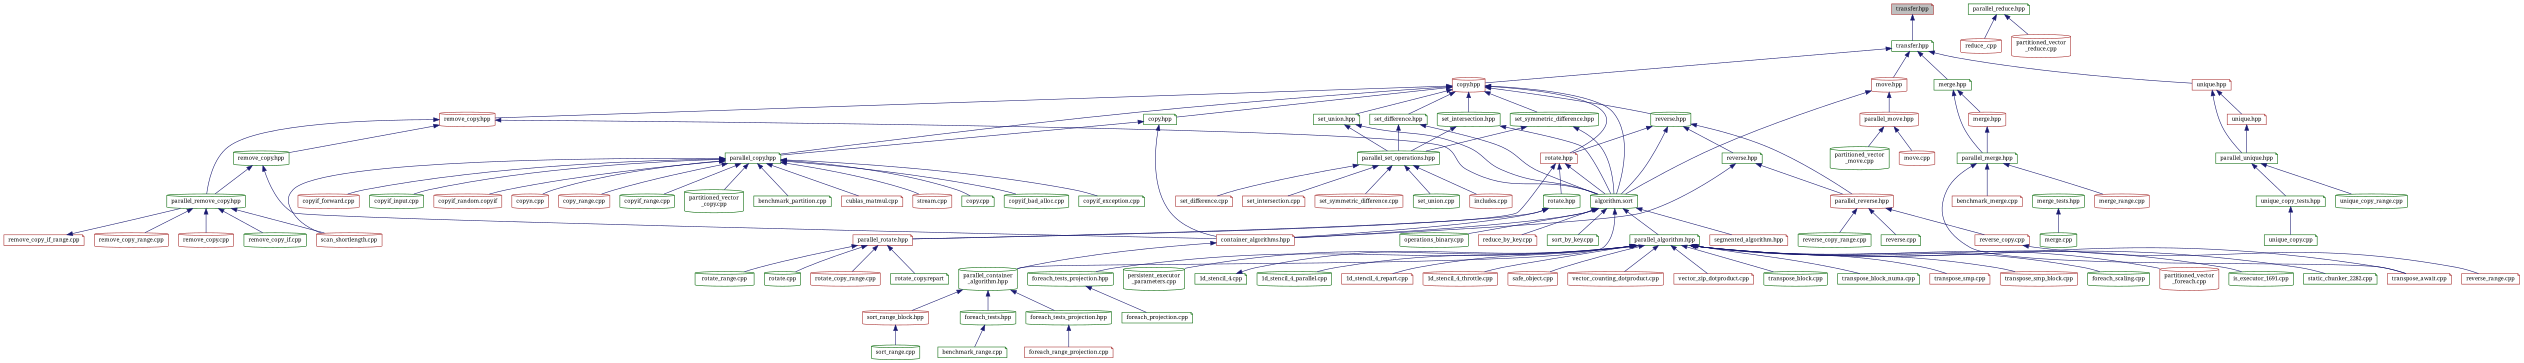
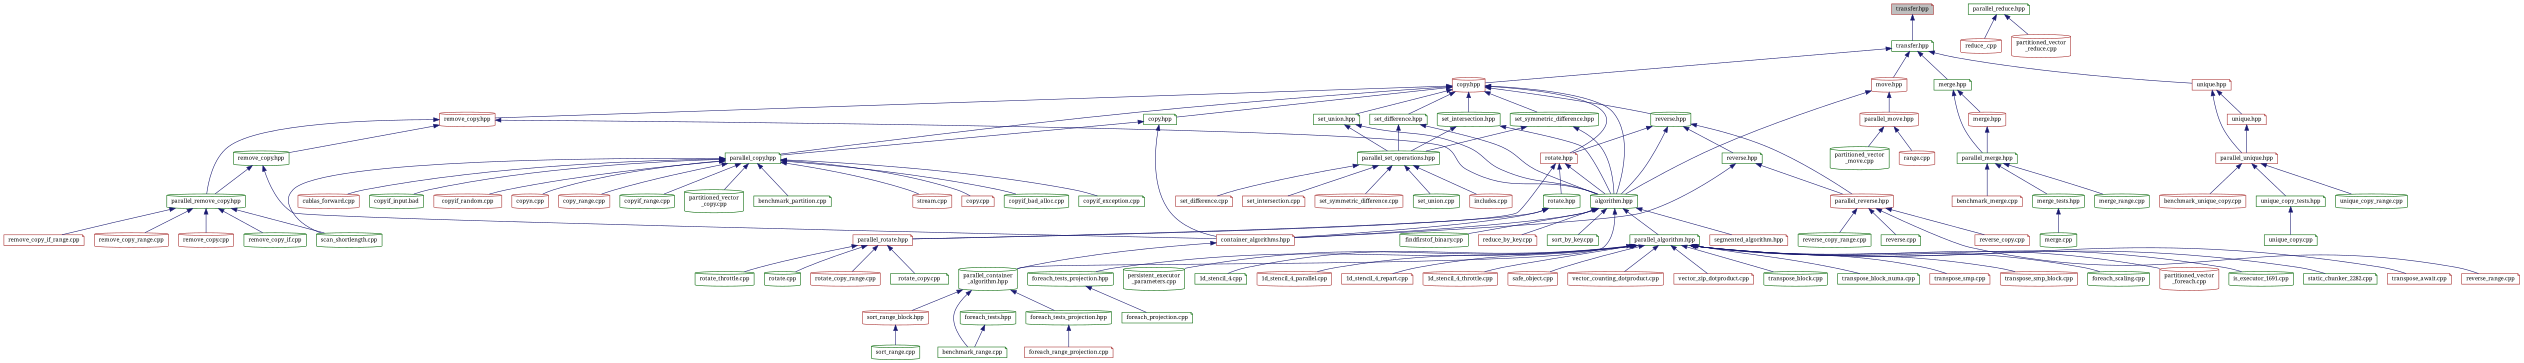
(1917, 158) -> (1917, 158)
(2247, 158) -> (2247, 158)
(329, 201) -> (329, 201)
(397, 201) -> (397, 201)
(468, 201) -> (468, 201)
(872, 201) -> none
(978, 201) -> (978, 201)
(1614, 201) -> (1614, 201)
(2122, 201) -> (2122, 201)
none -> (2203, 201)
(126, 221) -> (116, 222)
(349, 240) -> (349, 240)
(1434, 240) -> (1434, 240)
(1441, 252) -> (1426, 252)
(2220, 254) -> (2161, 264)
(2149, 263) -> (2024, 180)
(725, 279) -> (725, 279)
(920, 279) -> (920, 279)
(1294, 279) -> (1294, 279)
(988, 303) -> (954, 320)
